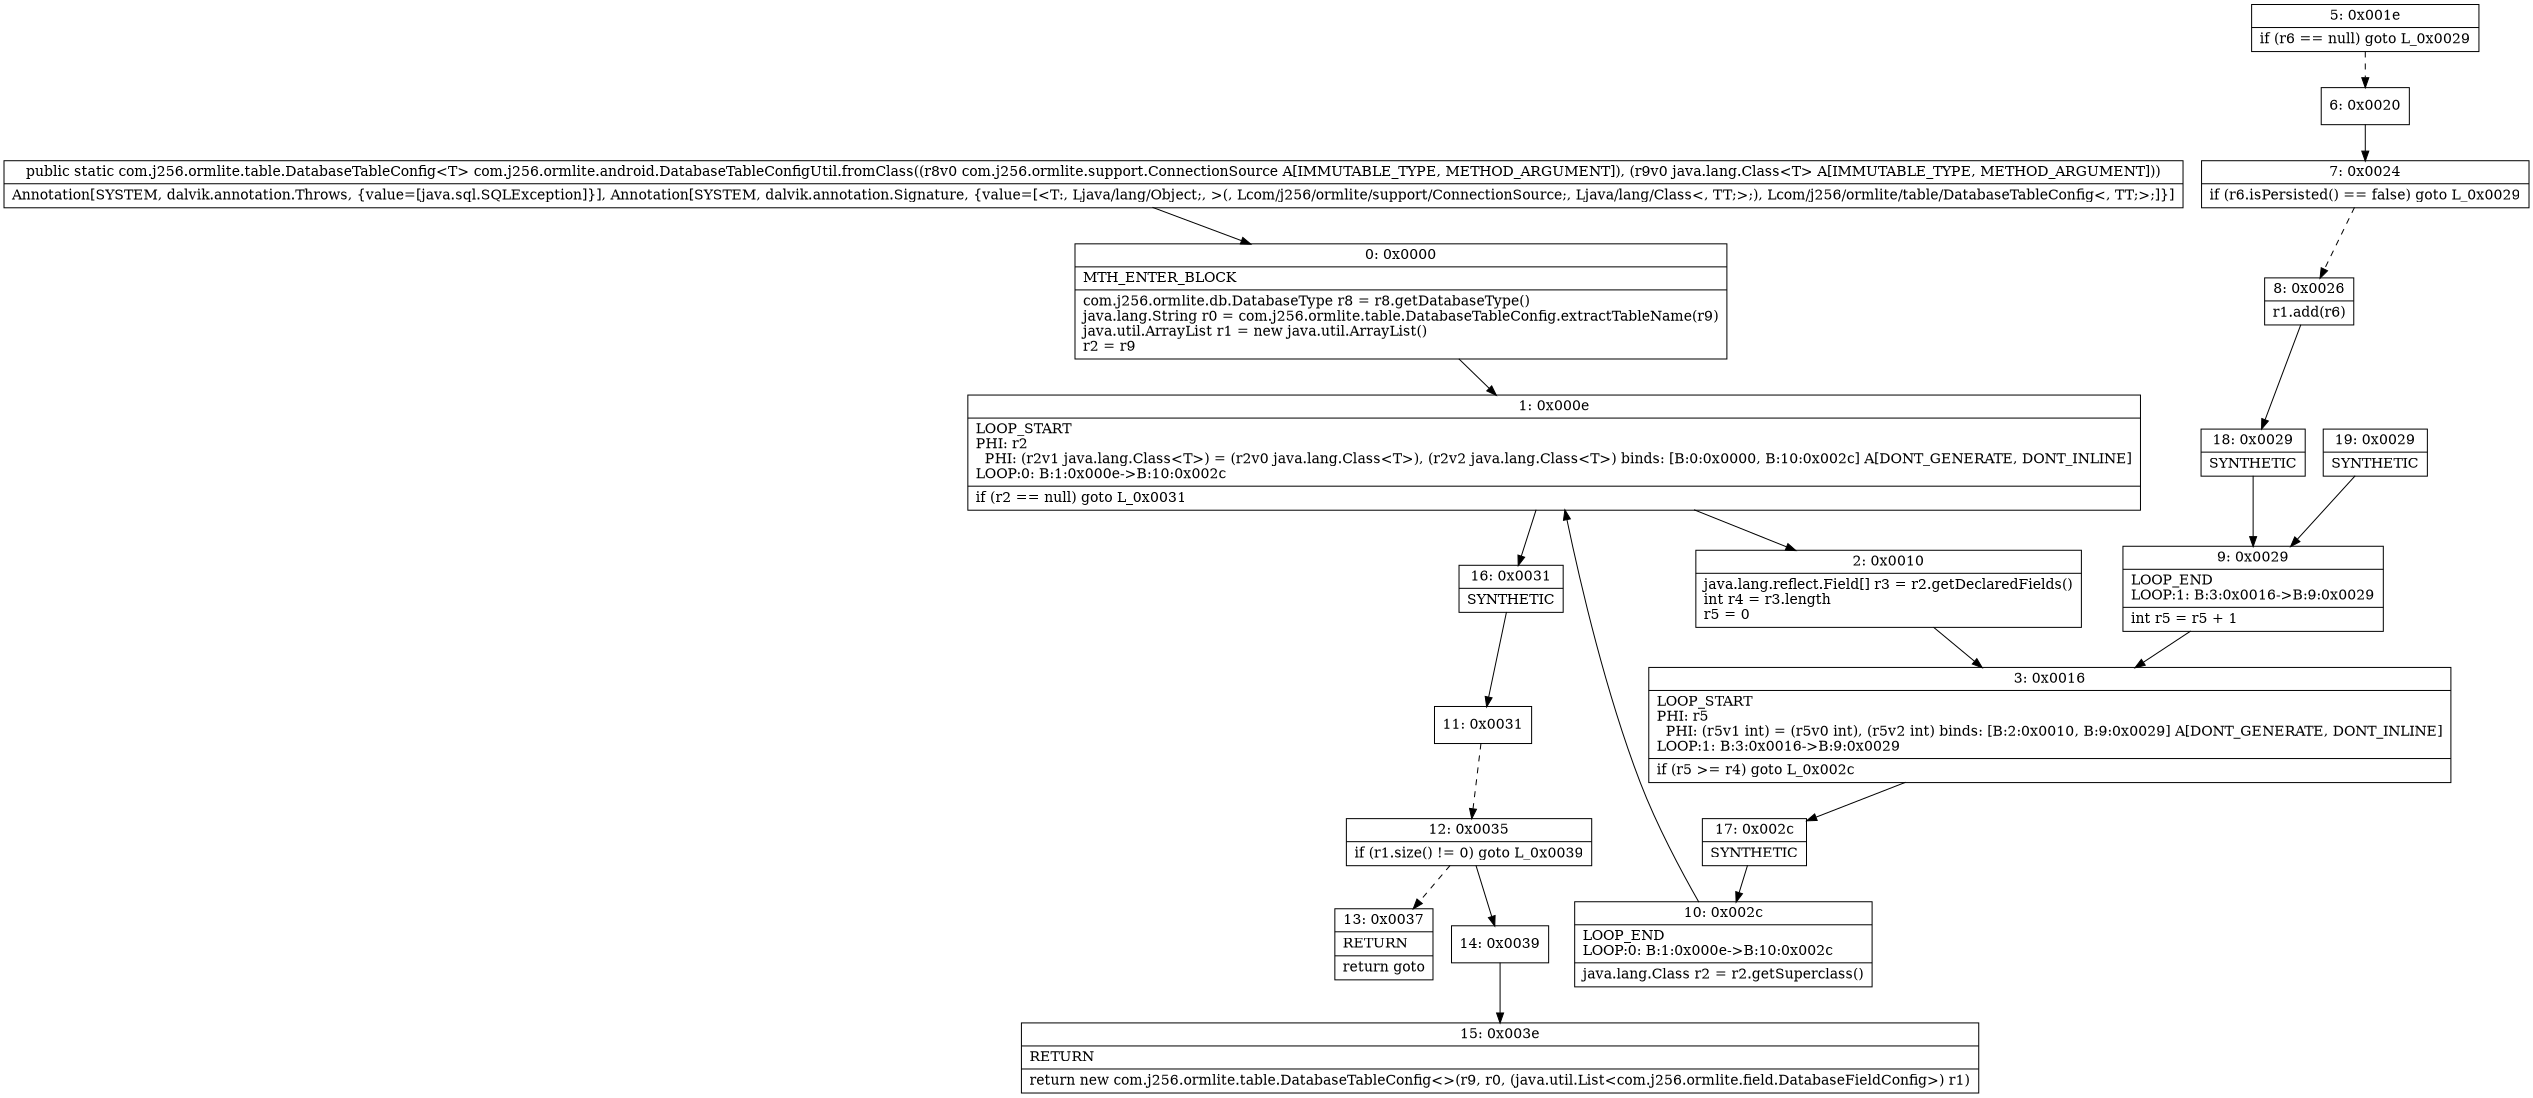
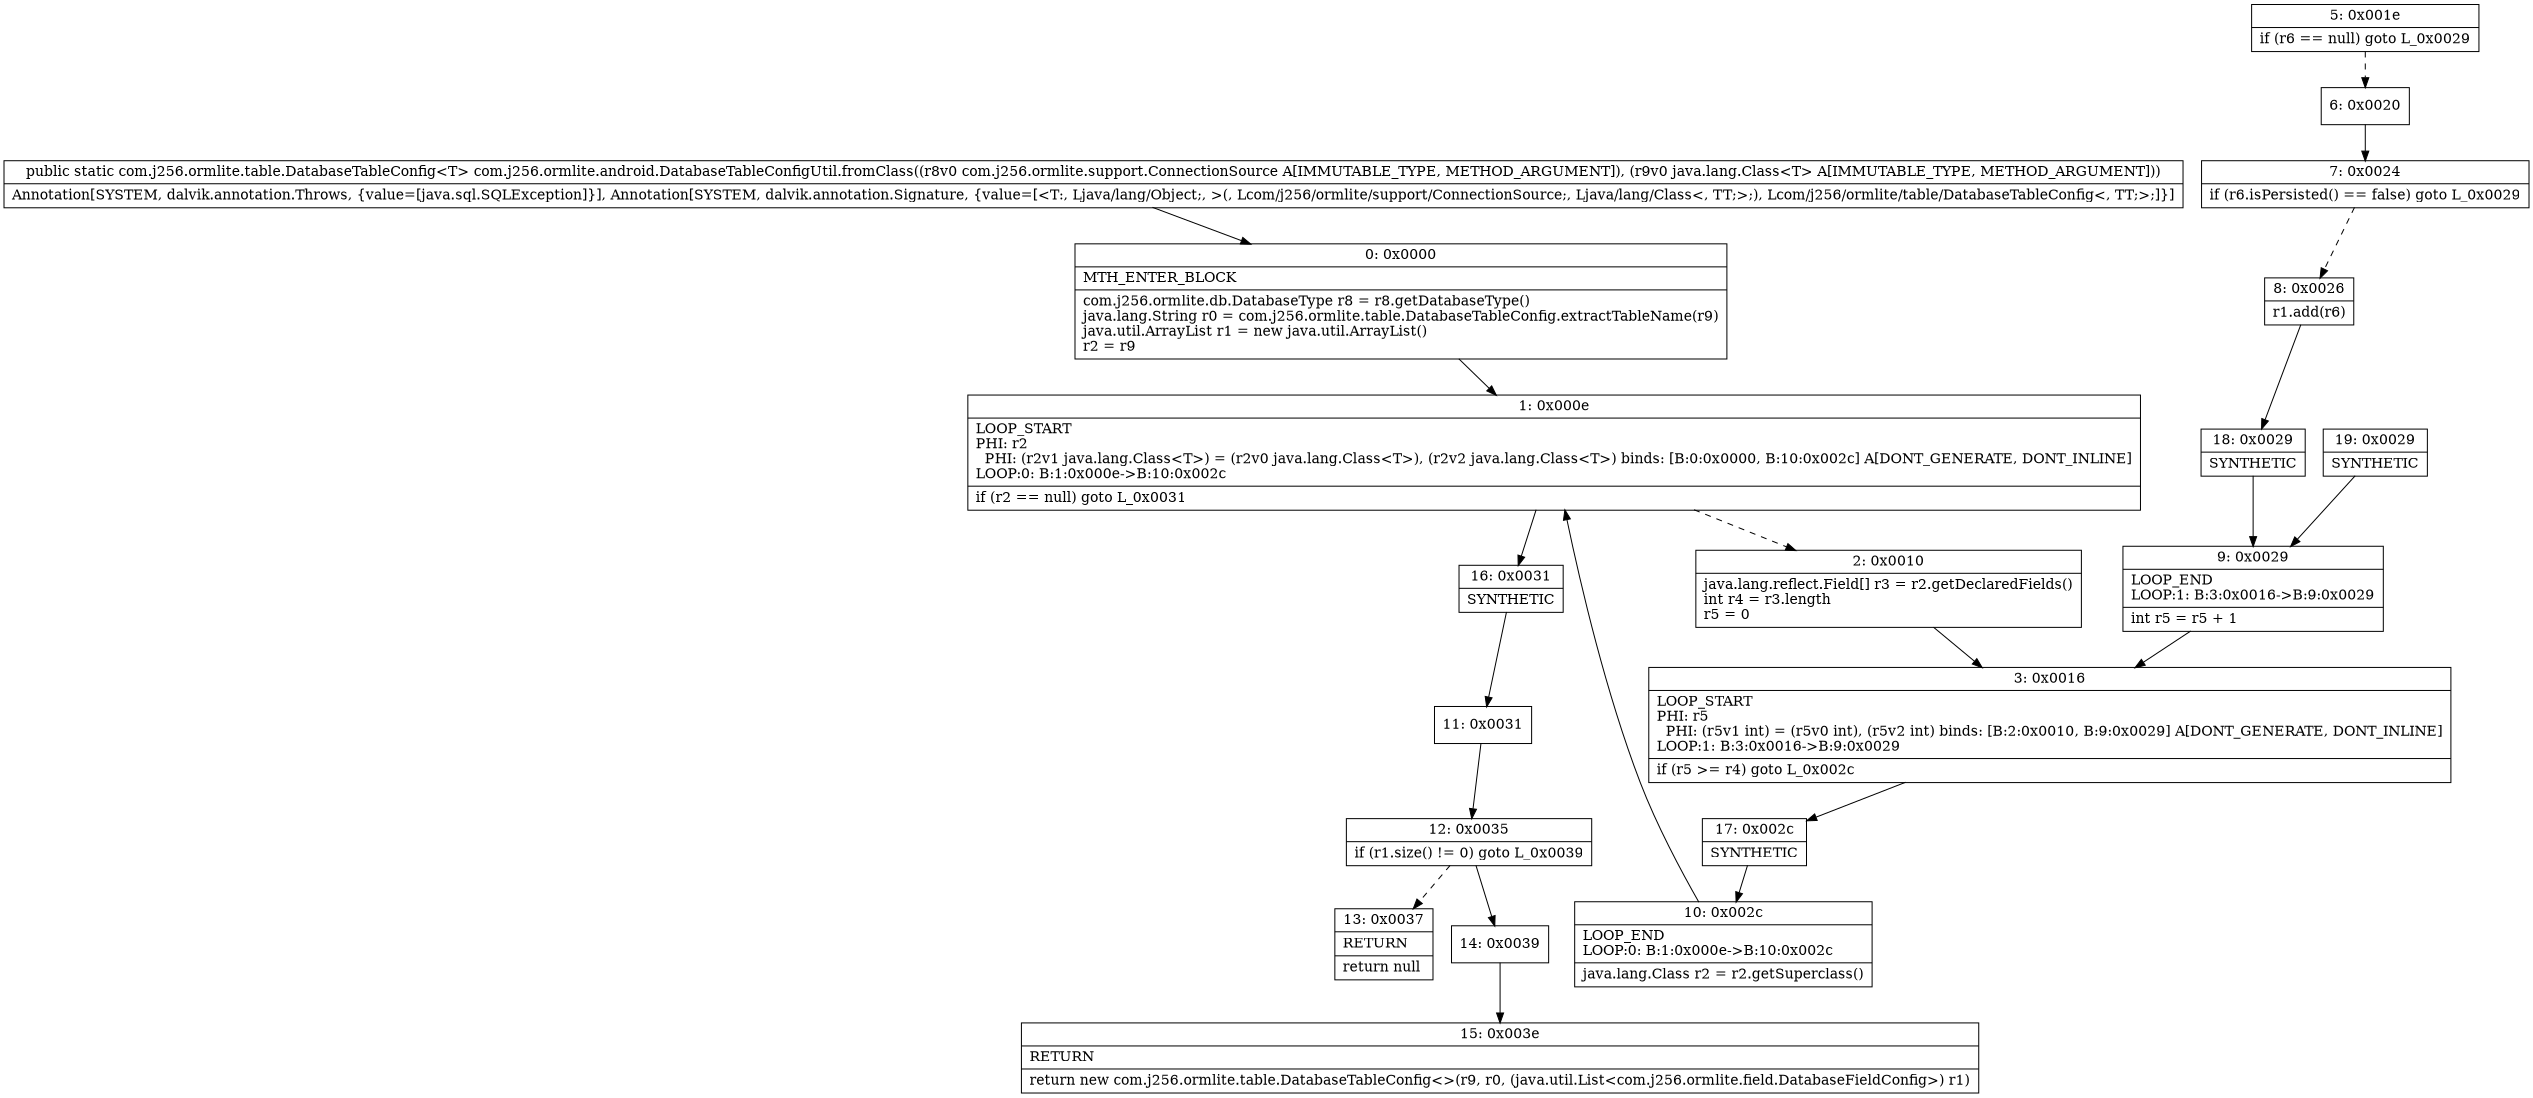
(1740, 528) -> (1740, 528)
(1477, 776) -> (1477, 776)
(1384, 967) -> (1382, 967)
